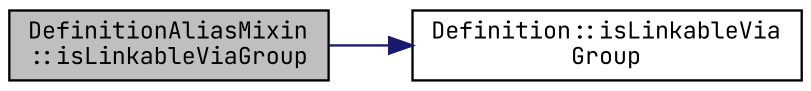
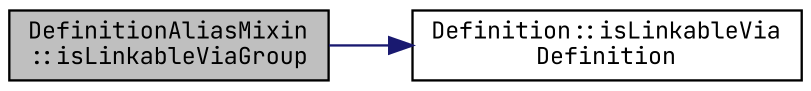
(607, 45) -> (607, 45)
